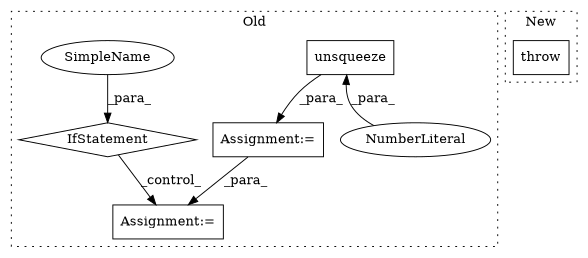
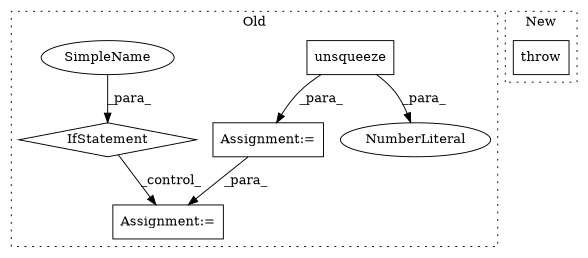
(354, 109) -> (395, 92)
